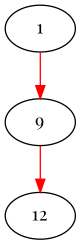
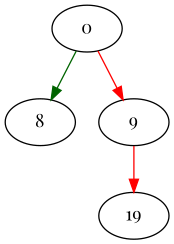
(40, 29) -> (87, 29)
none -> (40, 122)
(40, 216) -> (134, 216)
